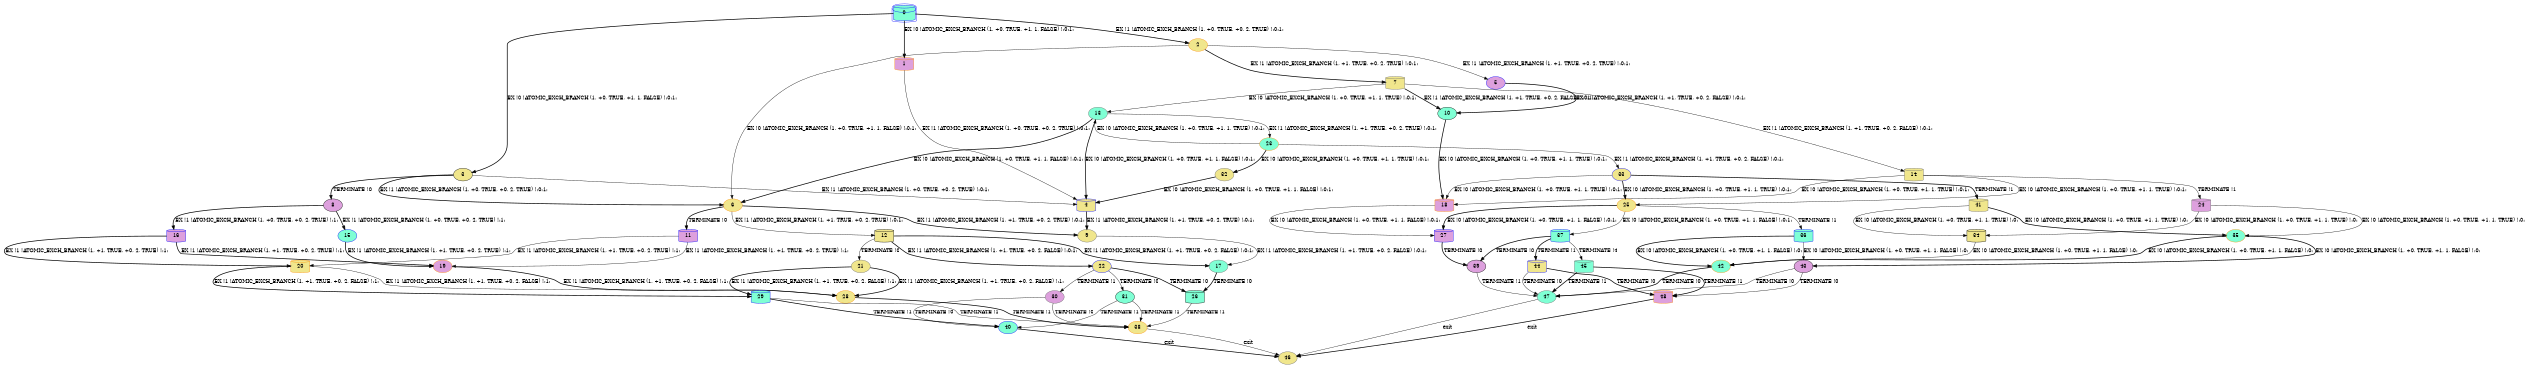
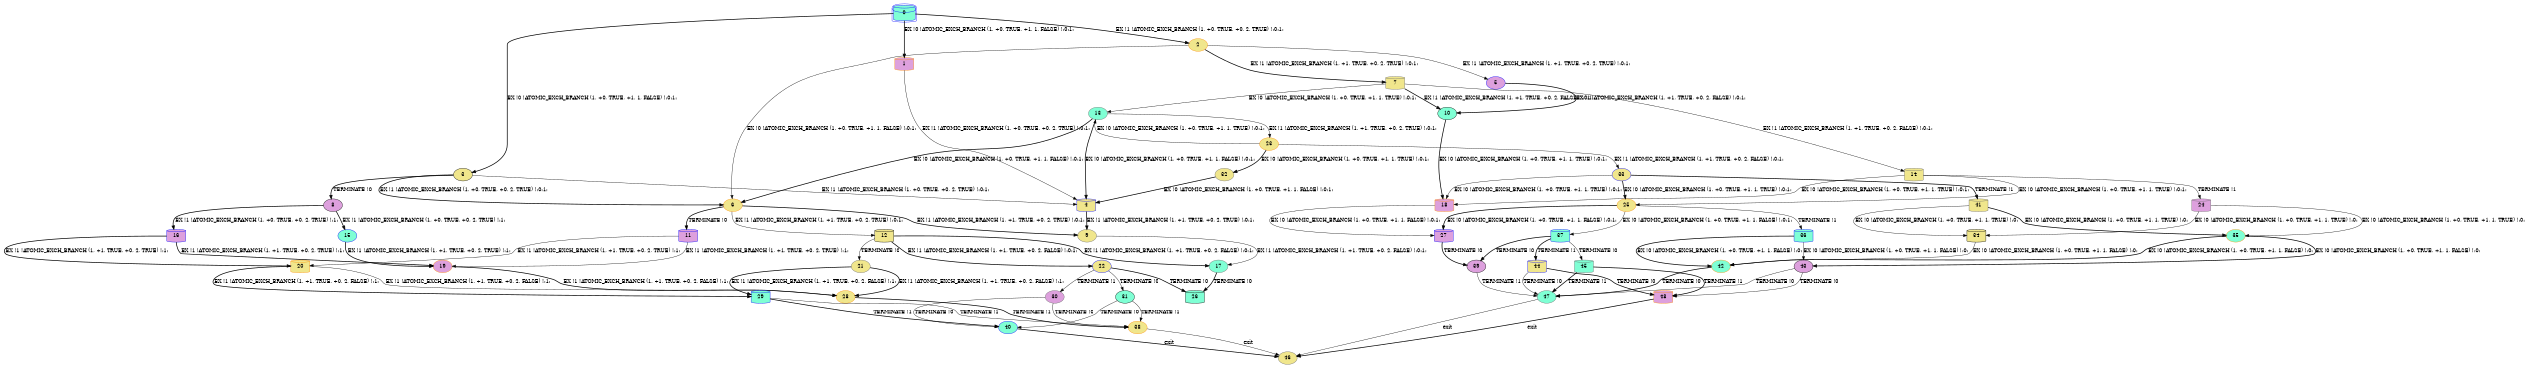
(1269, 144) -> (1269, 144)
(1598, 251) -> (1598, 251)
(1120, 312) -> (1120, 312)
(1174, 319) -> none
